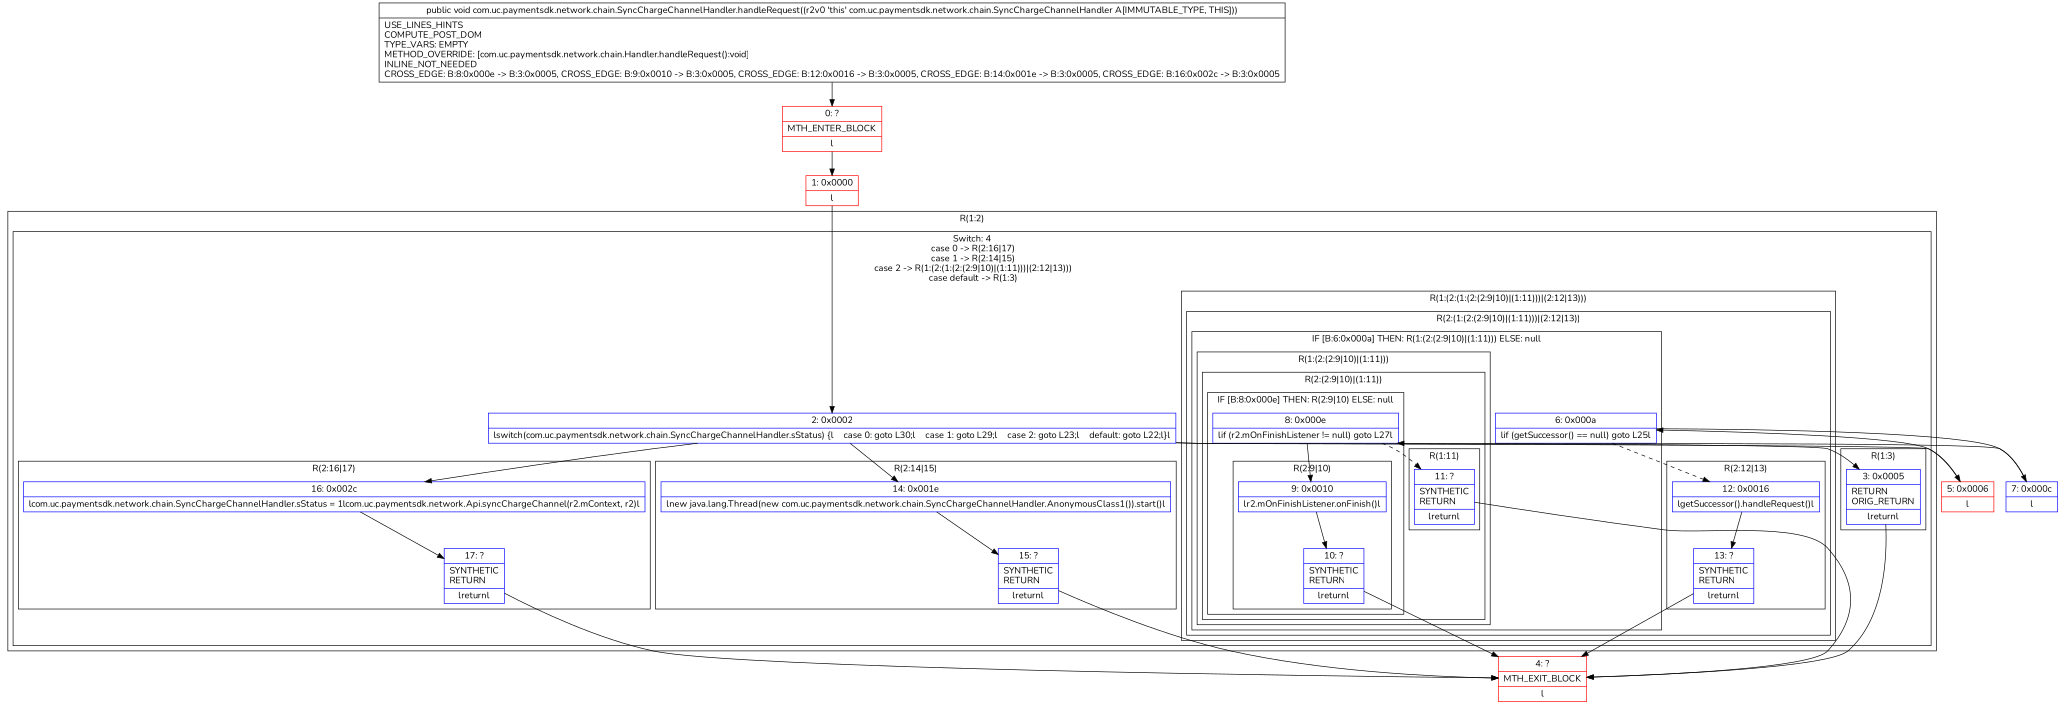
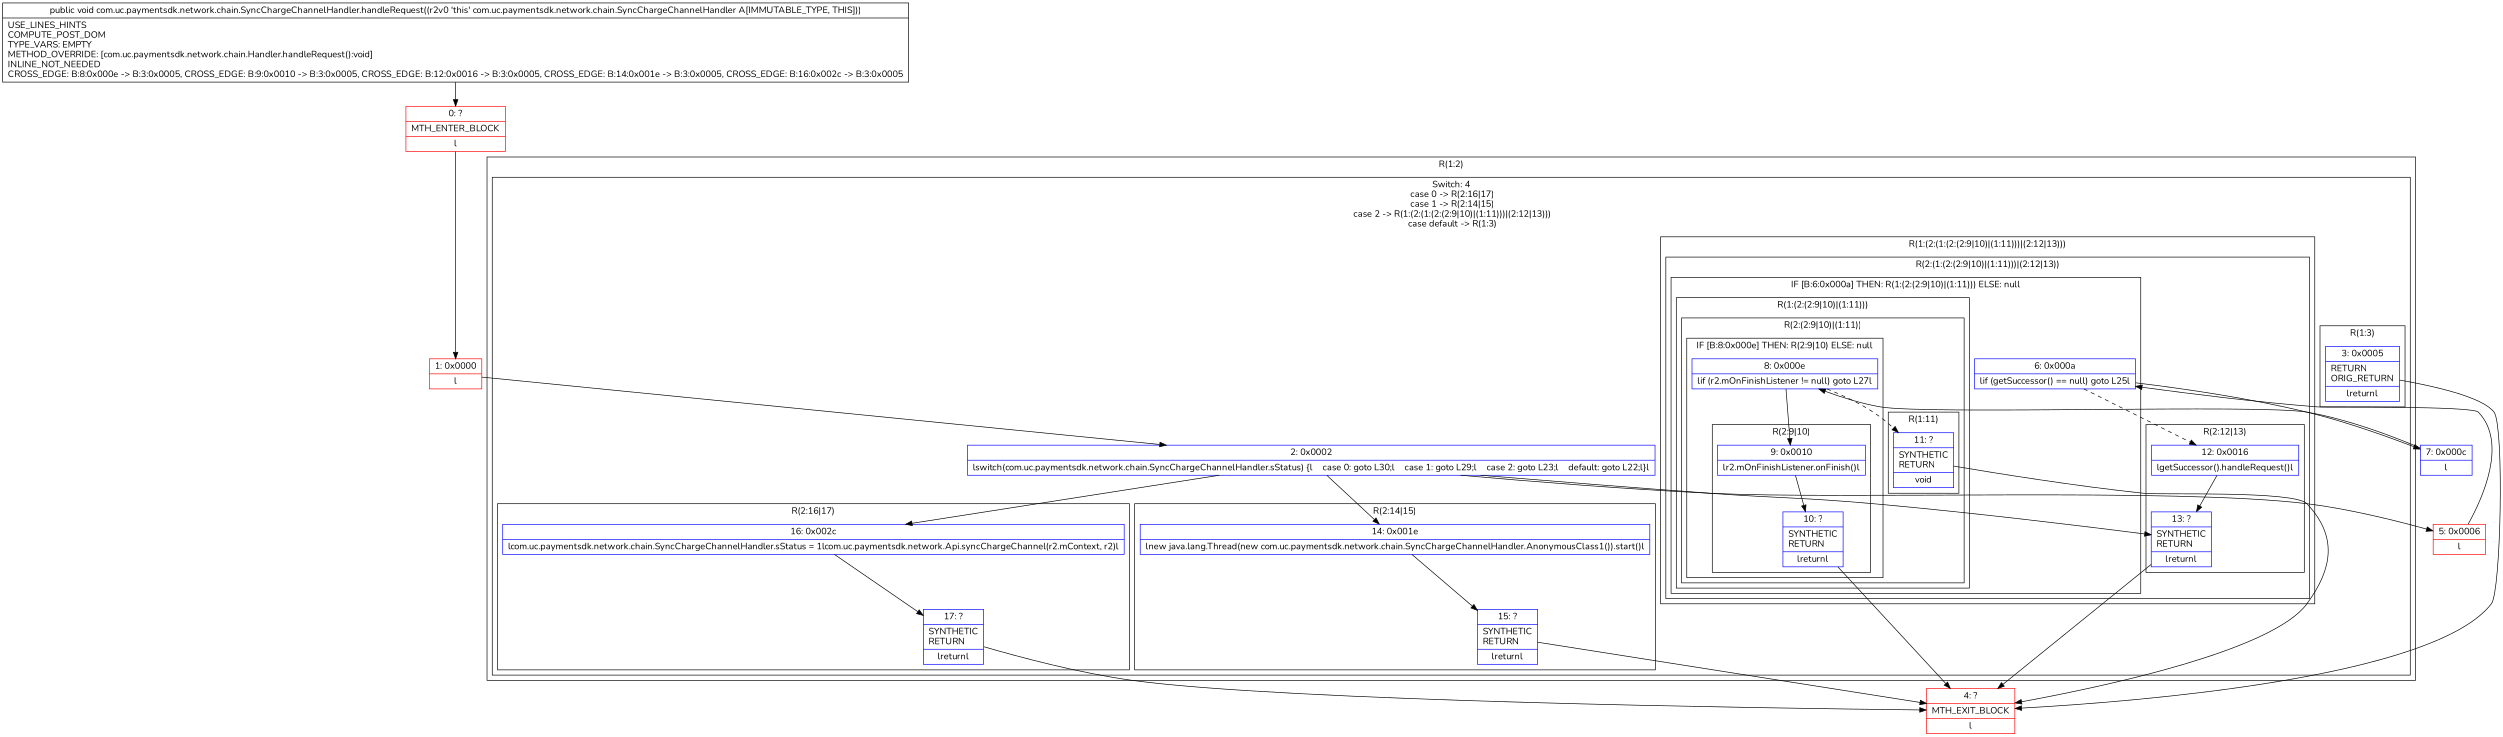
(1517, 444) -> (1813, 499)
(1444, 516) -> (1924, 480)
